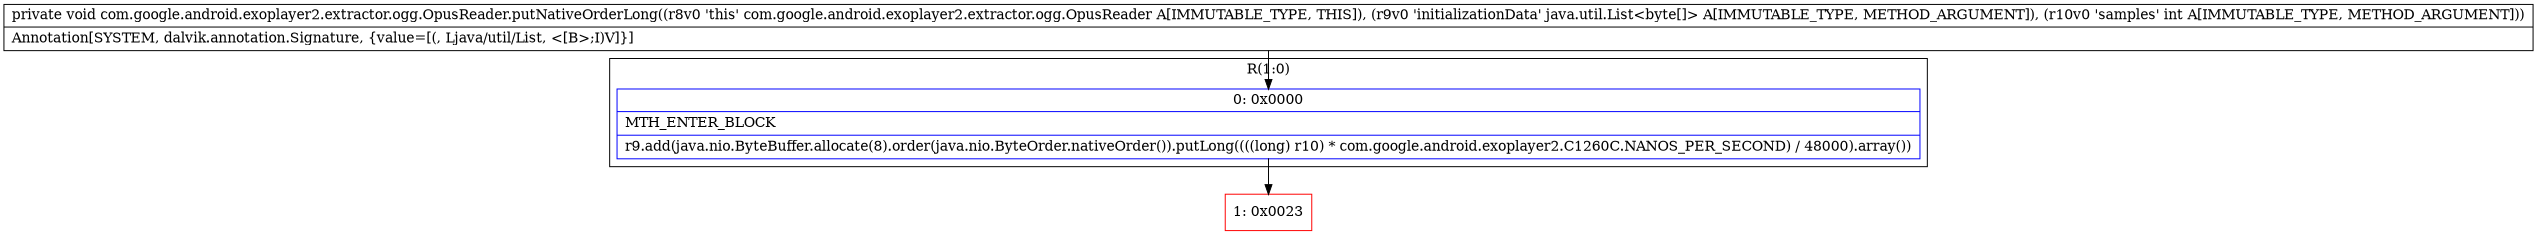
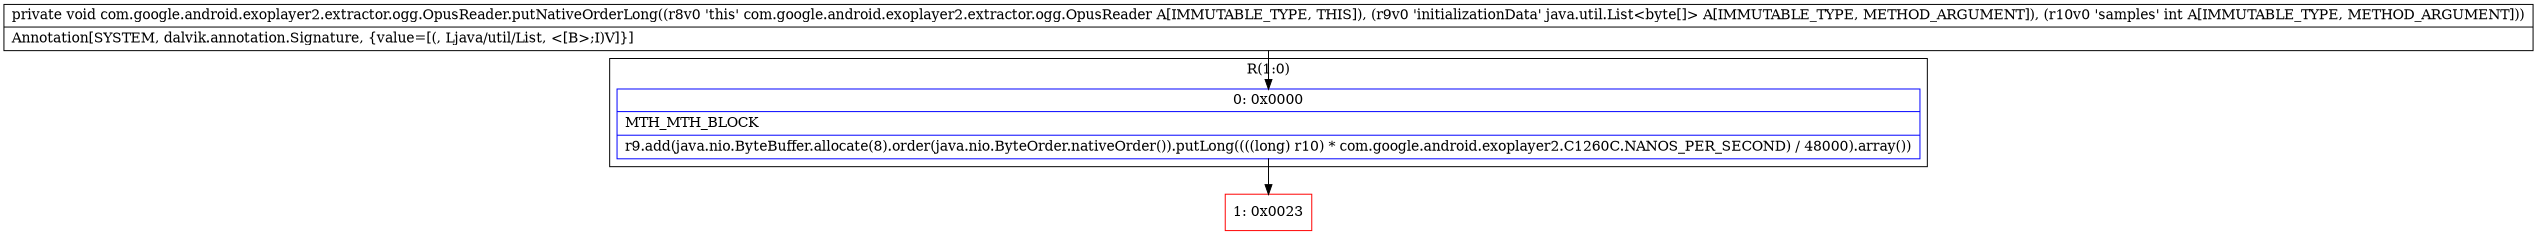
(701, 123) -> (692, 123)
